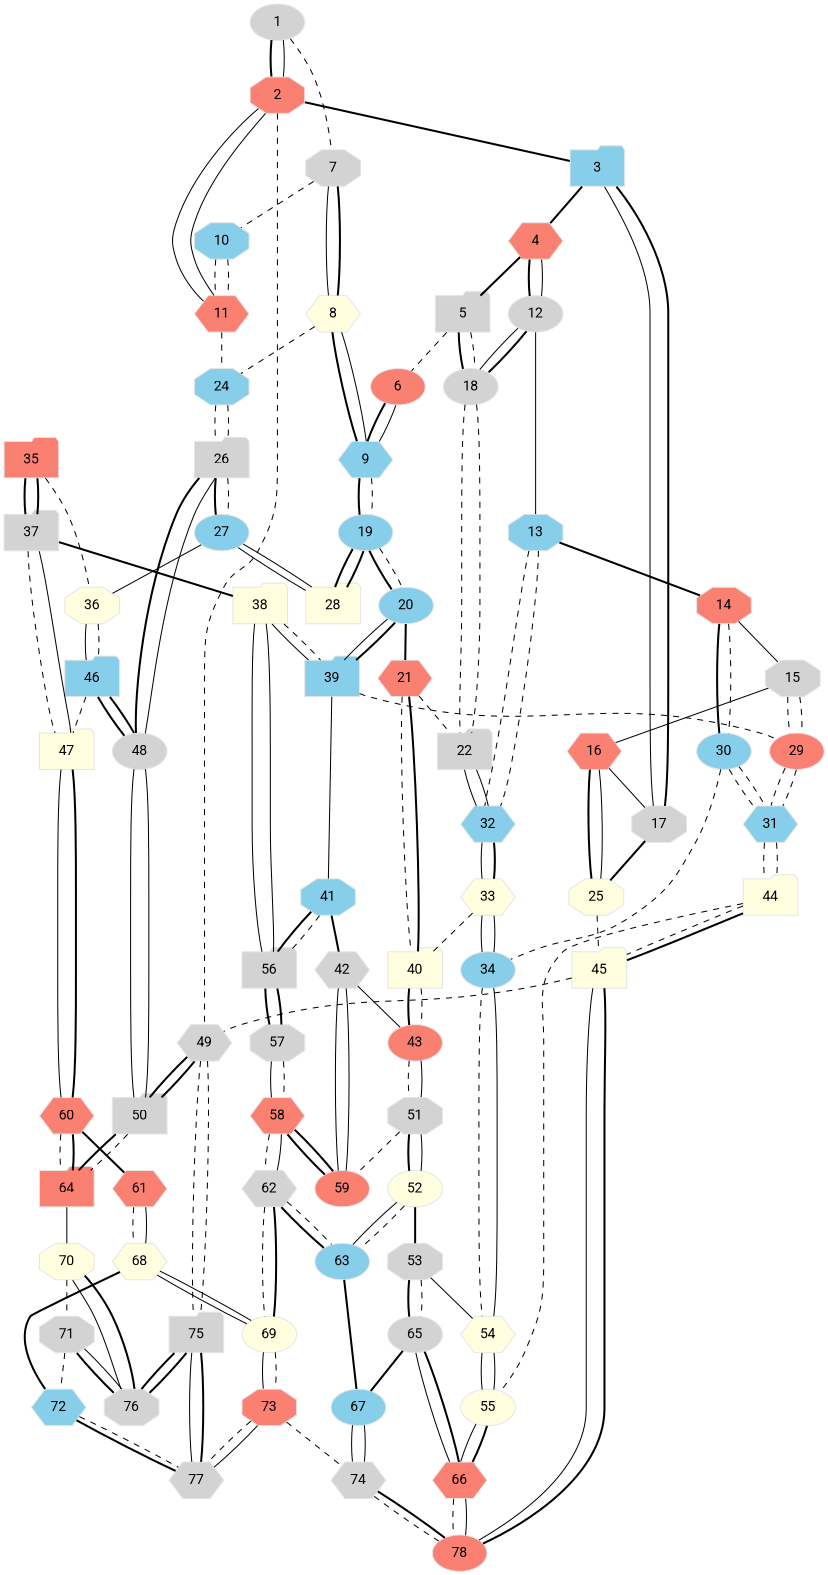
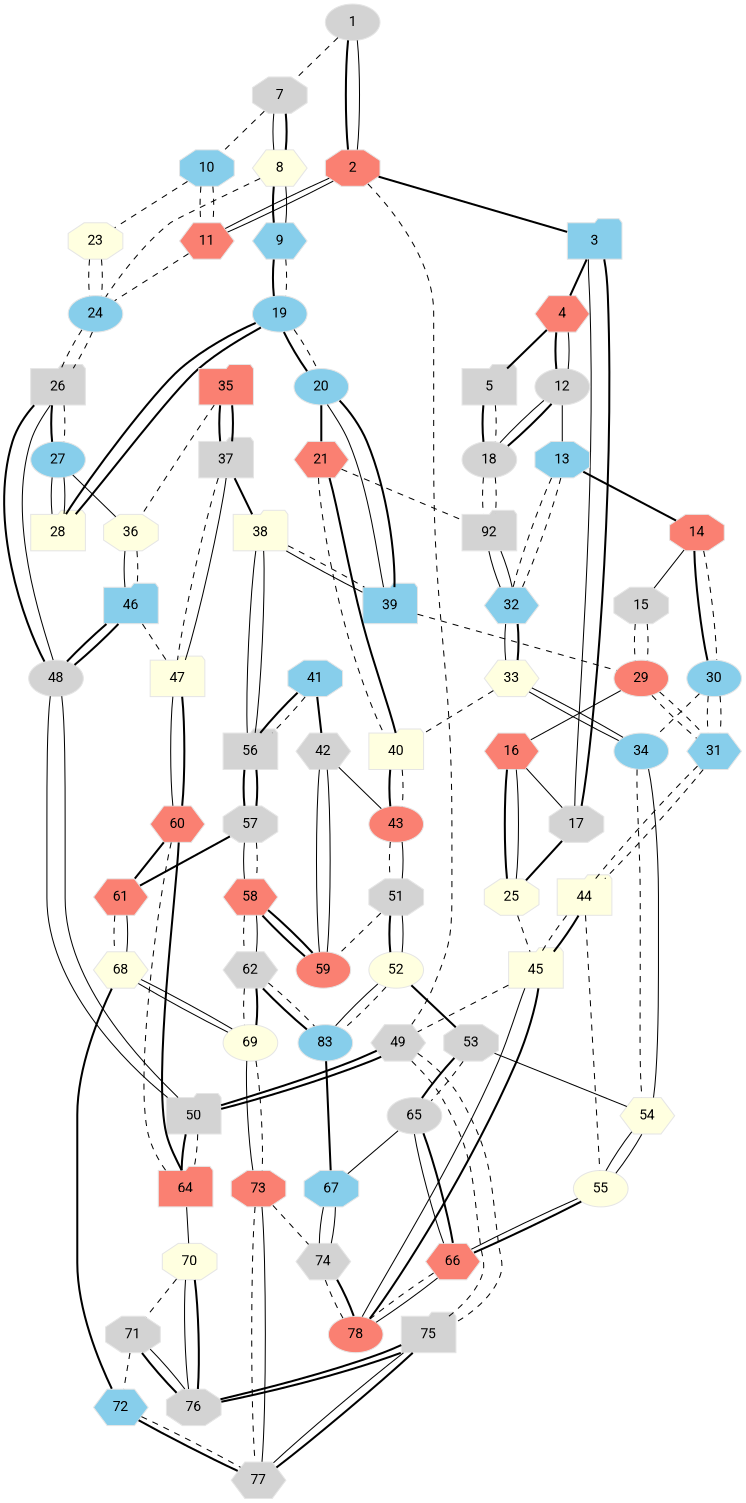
none -> (96, 241)
(222, 387) -> (96, 314)
(398, 387) -> none
(700, 713) -> (587, 709)
(465, 751) -> (489, 533)
(330, 788) -> none
none -> (185, 861)
(342, 1262) -> (325, 1043)
(387, 1371) -> (373, 1152)
(358, 1407) -> (331, 1189)
